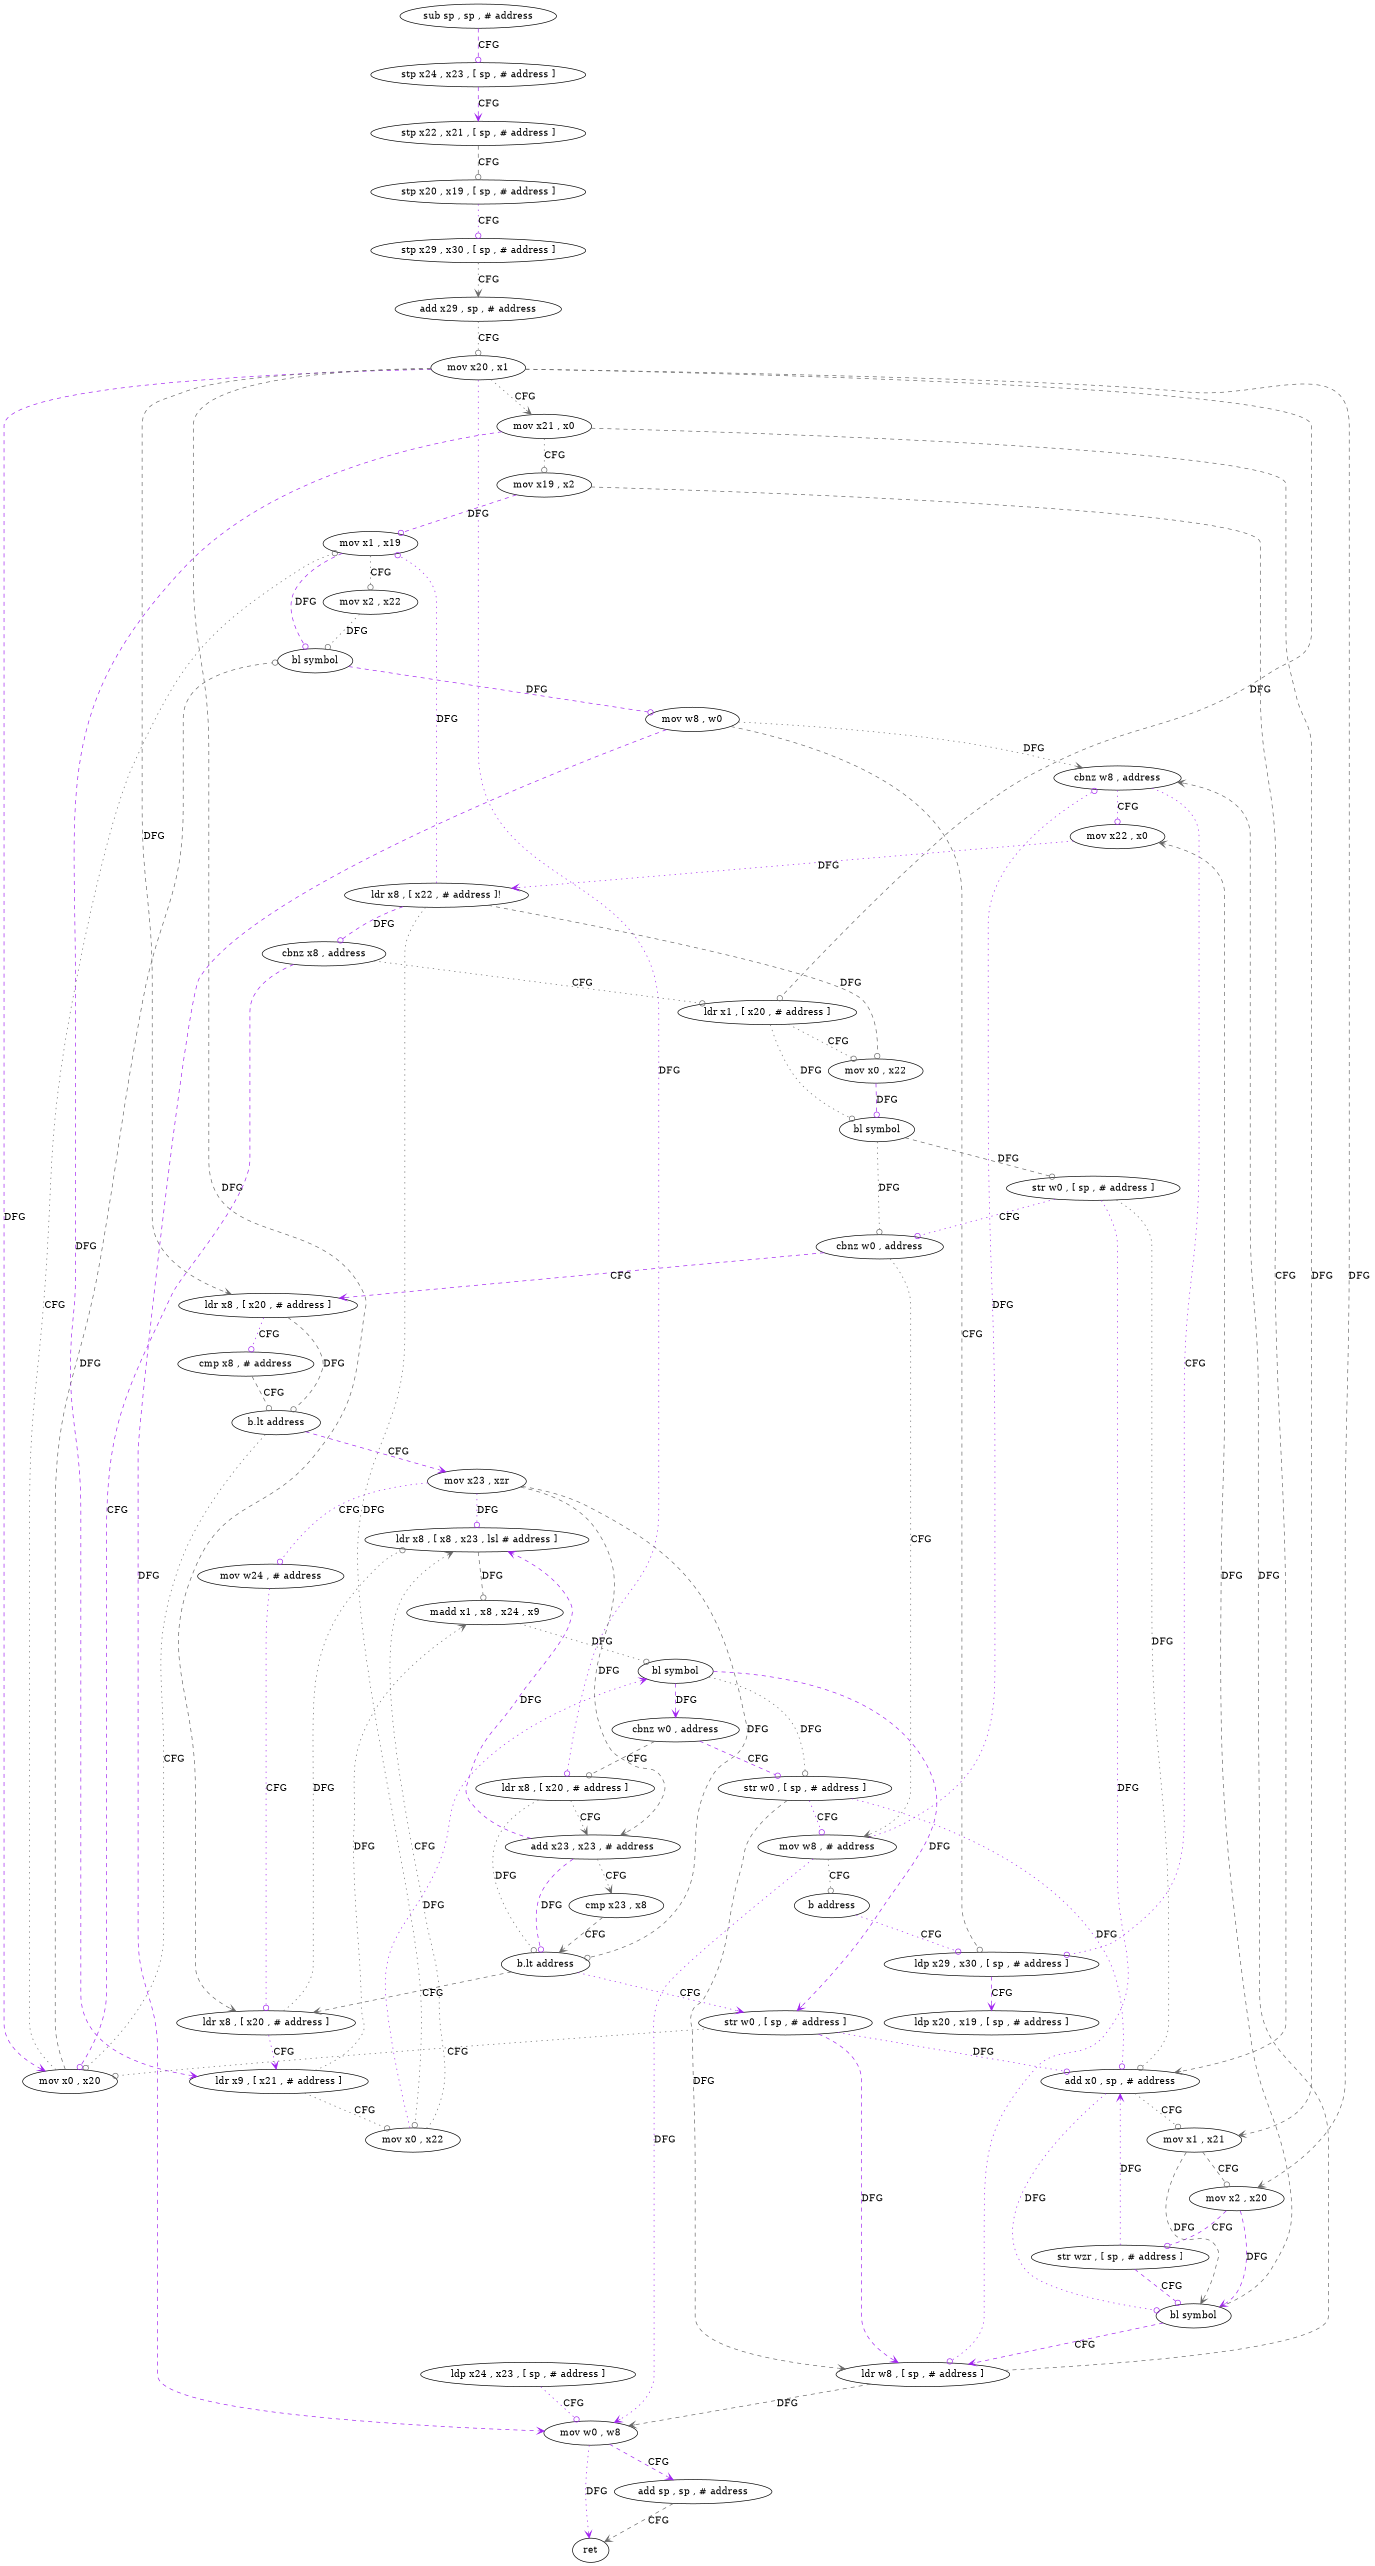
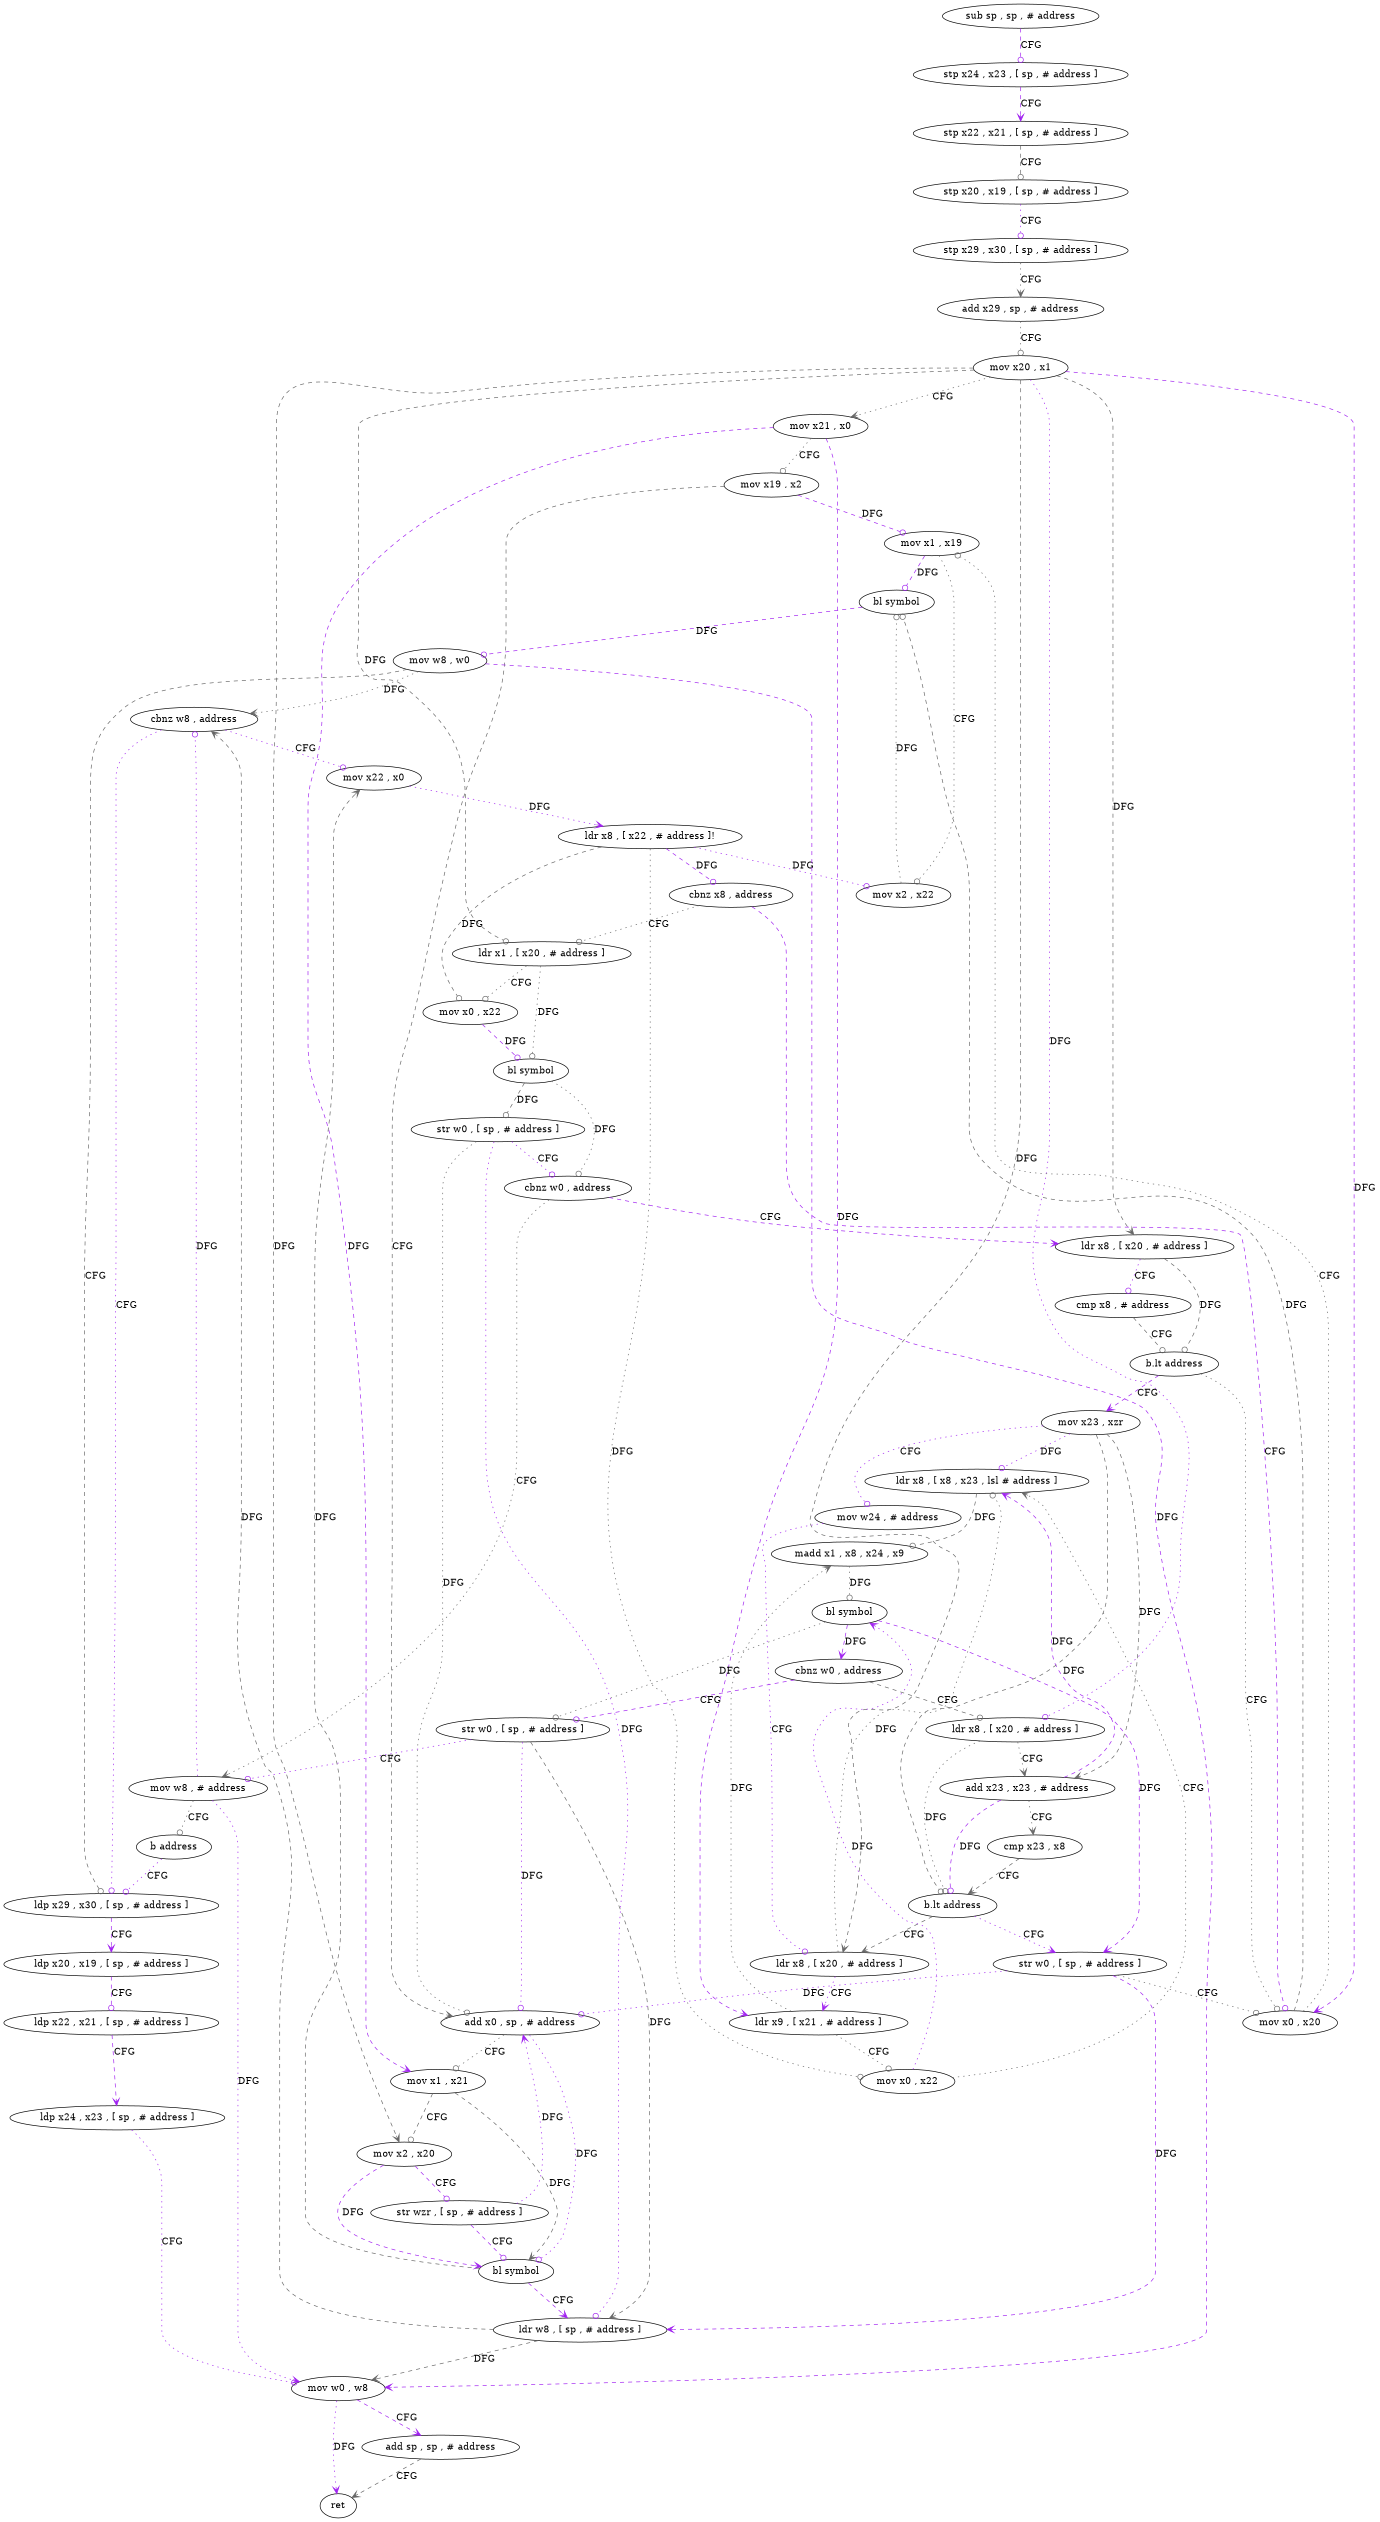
(437, 712) -> (779, 866)
(1312, 977) -> (319, 1101)
none -> (111, 2023)
